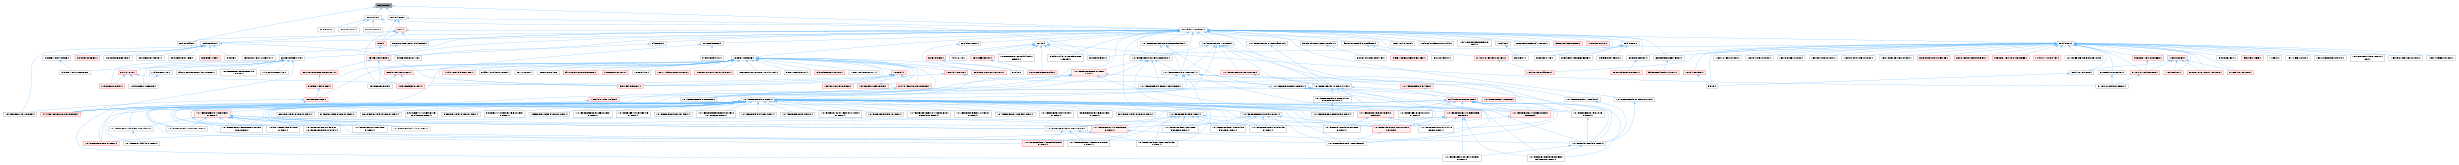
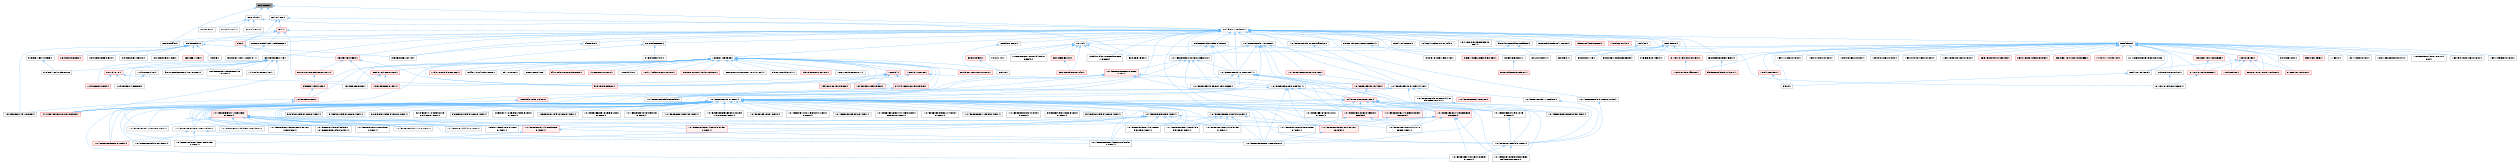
(1164, 43) -> (1210, 43)
(1055, 136) -> (174, 136)
(137, 137) -> (351, 122)
